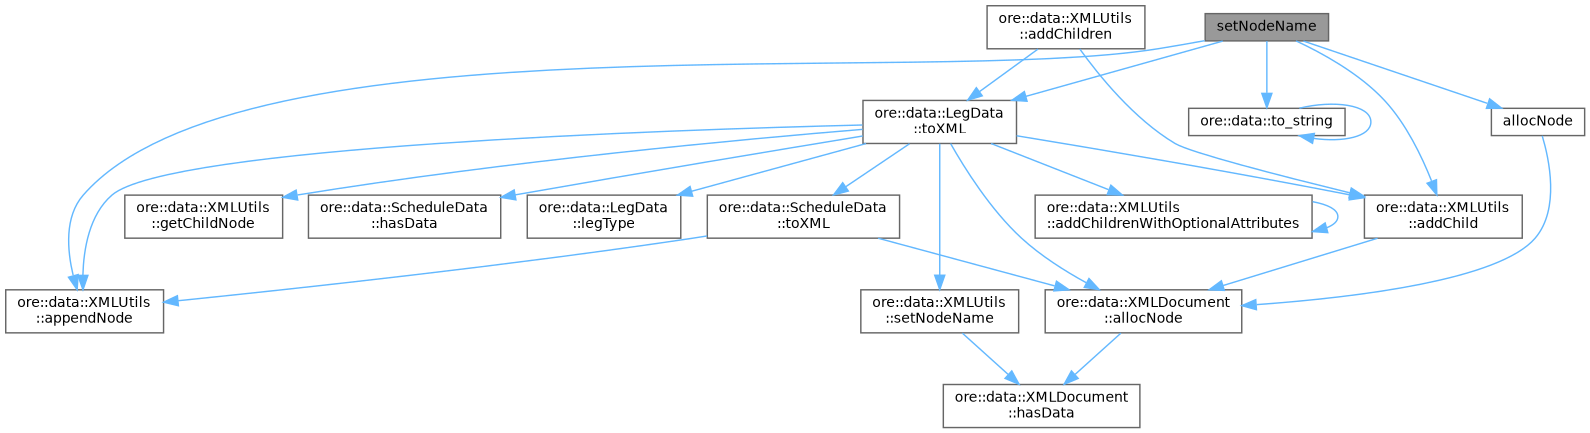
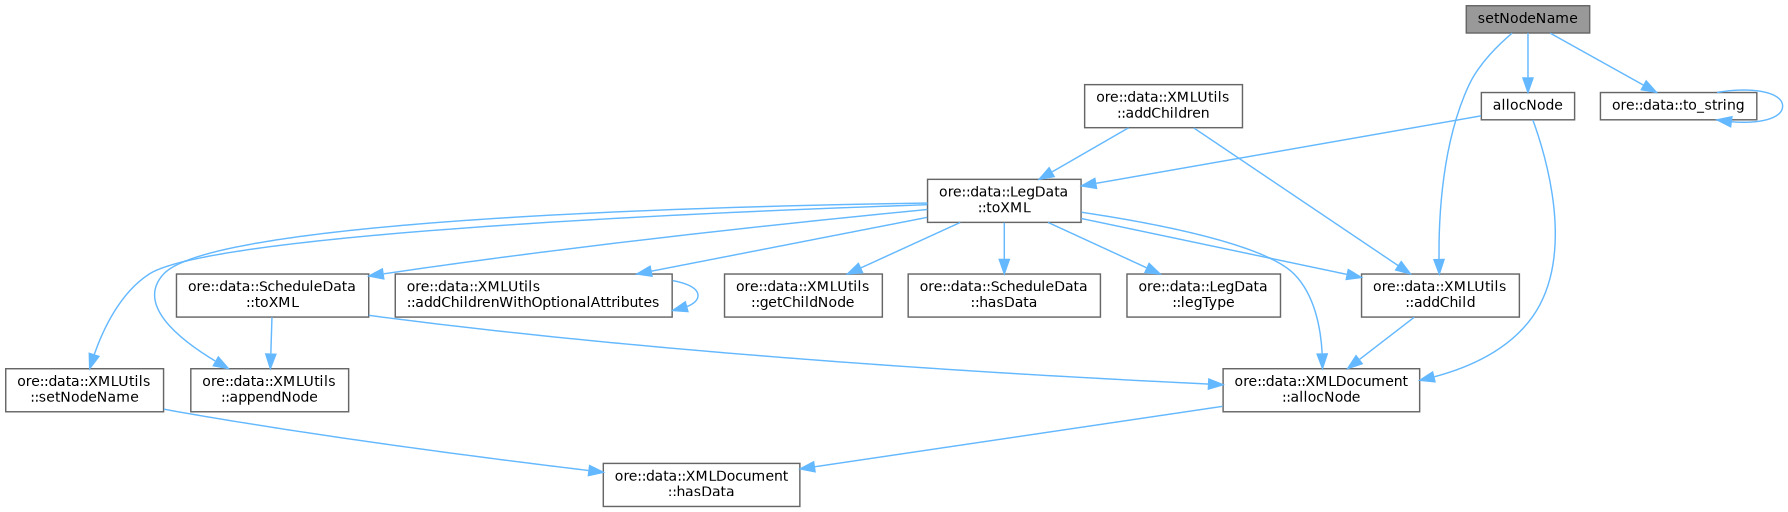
(590, 68) -> none
(1124, 69) -> (1289, 150)
